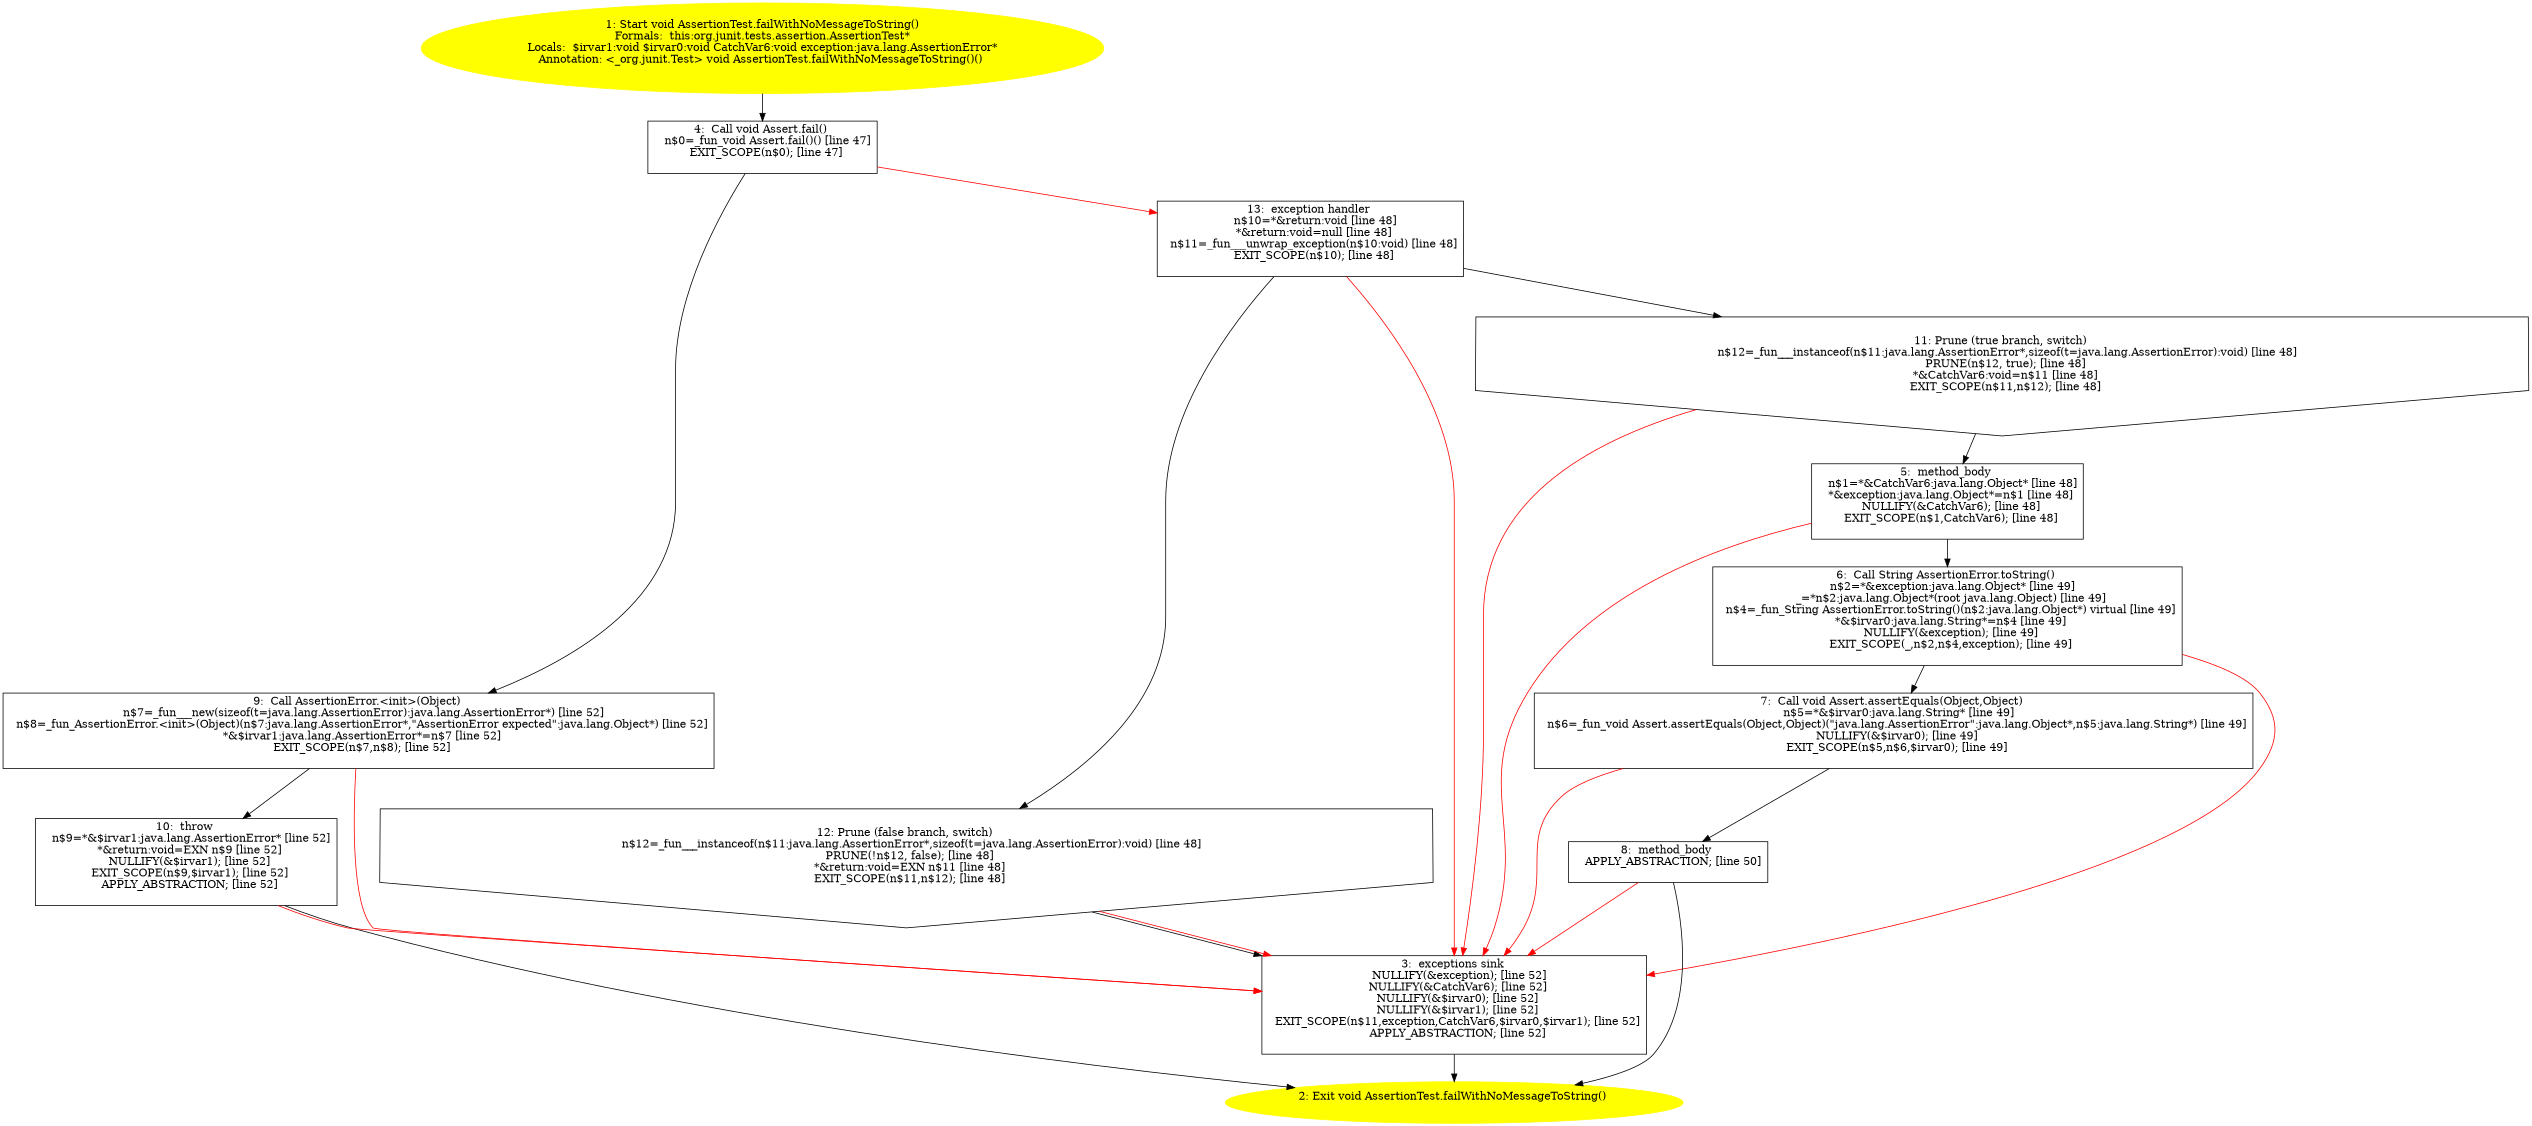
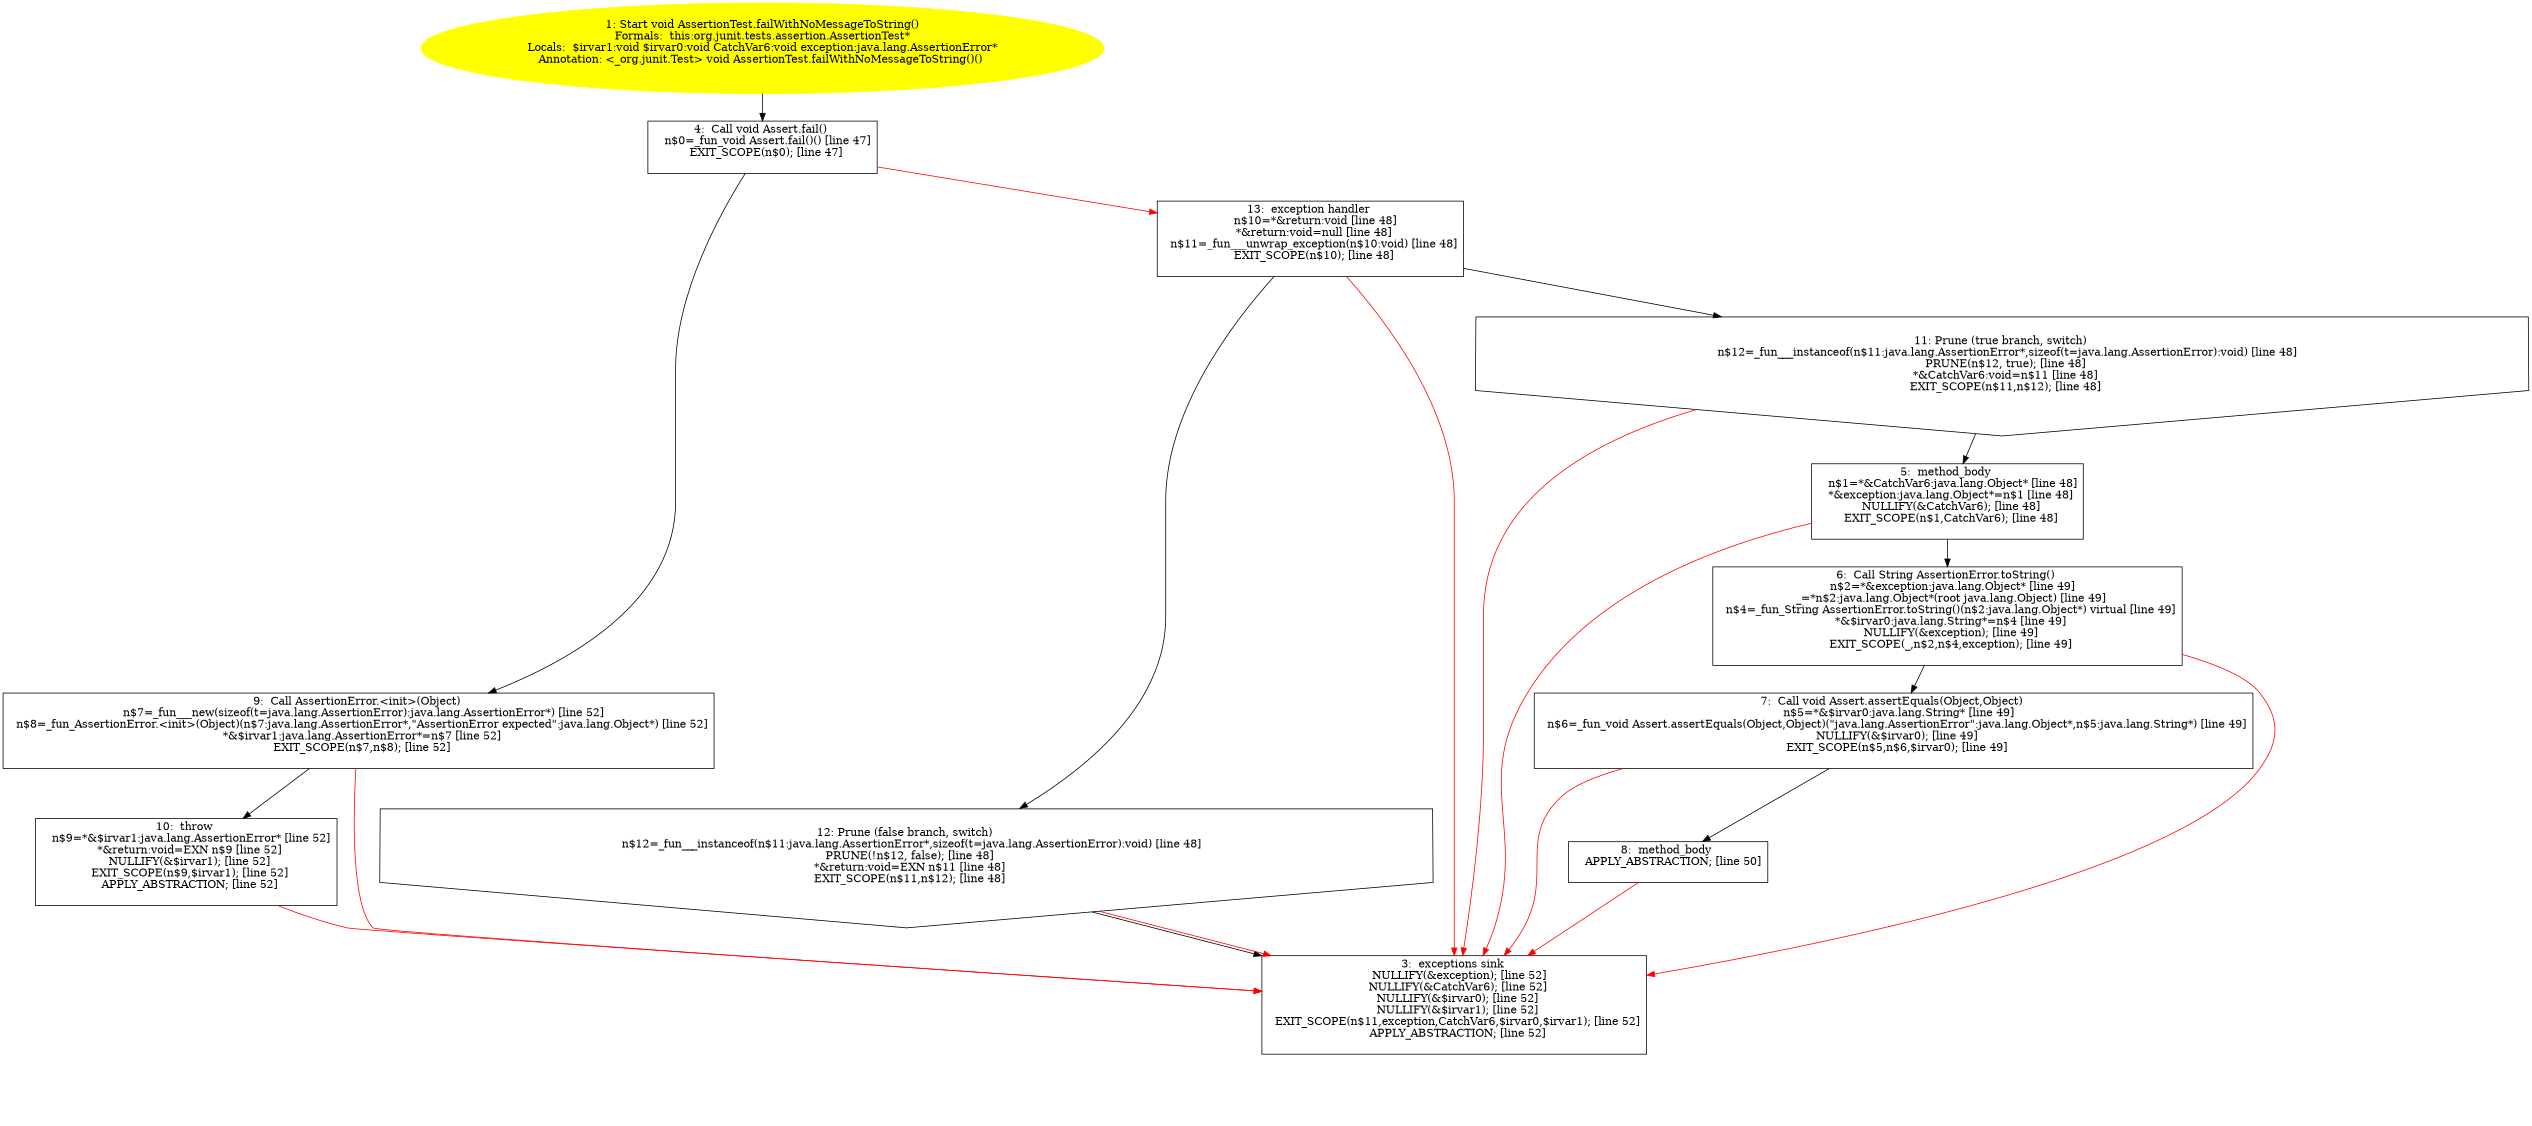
(1454, 1103) -> none
